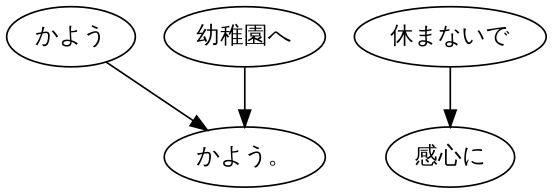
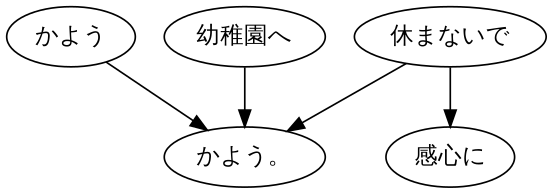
none -> (354, 93)
